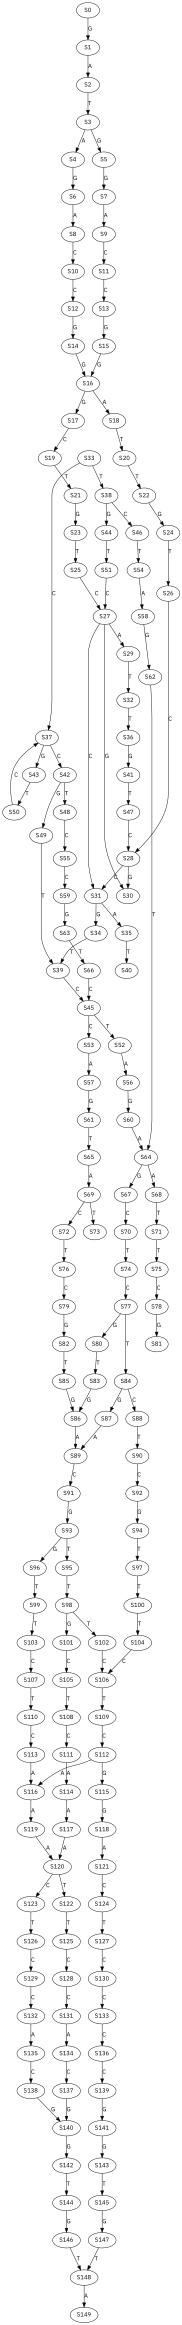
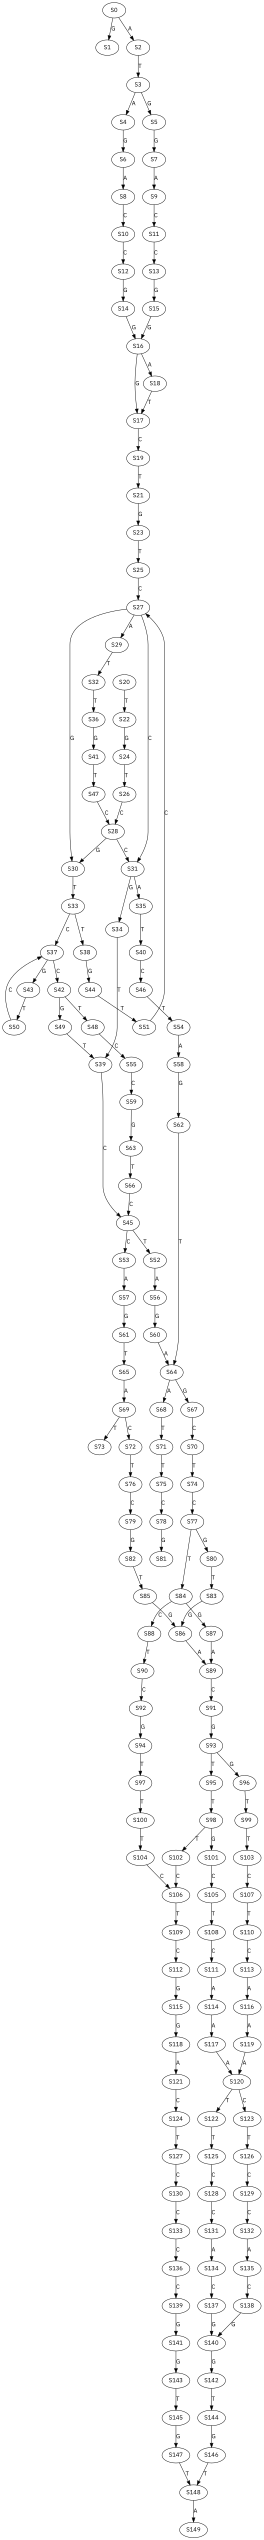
(88, 64) -> (125, 27)
(119, 438) -> (147, 400)
(120, 513) -> (141, 969)
none -> (73, 886)
(64, 1769) -> none
